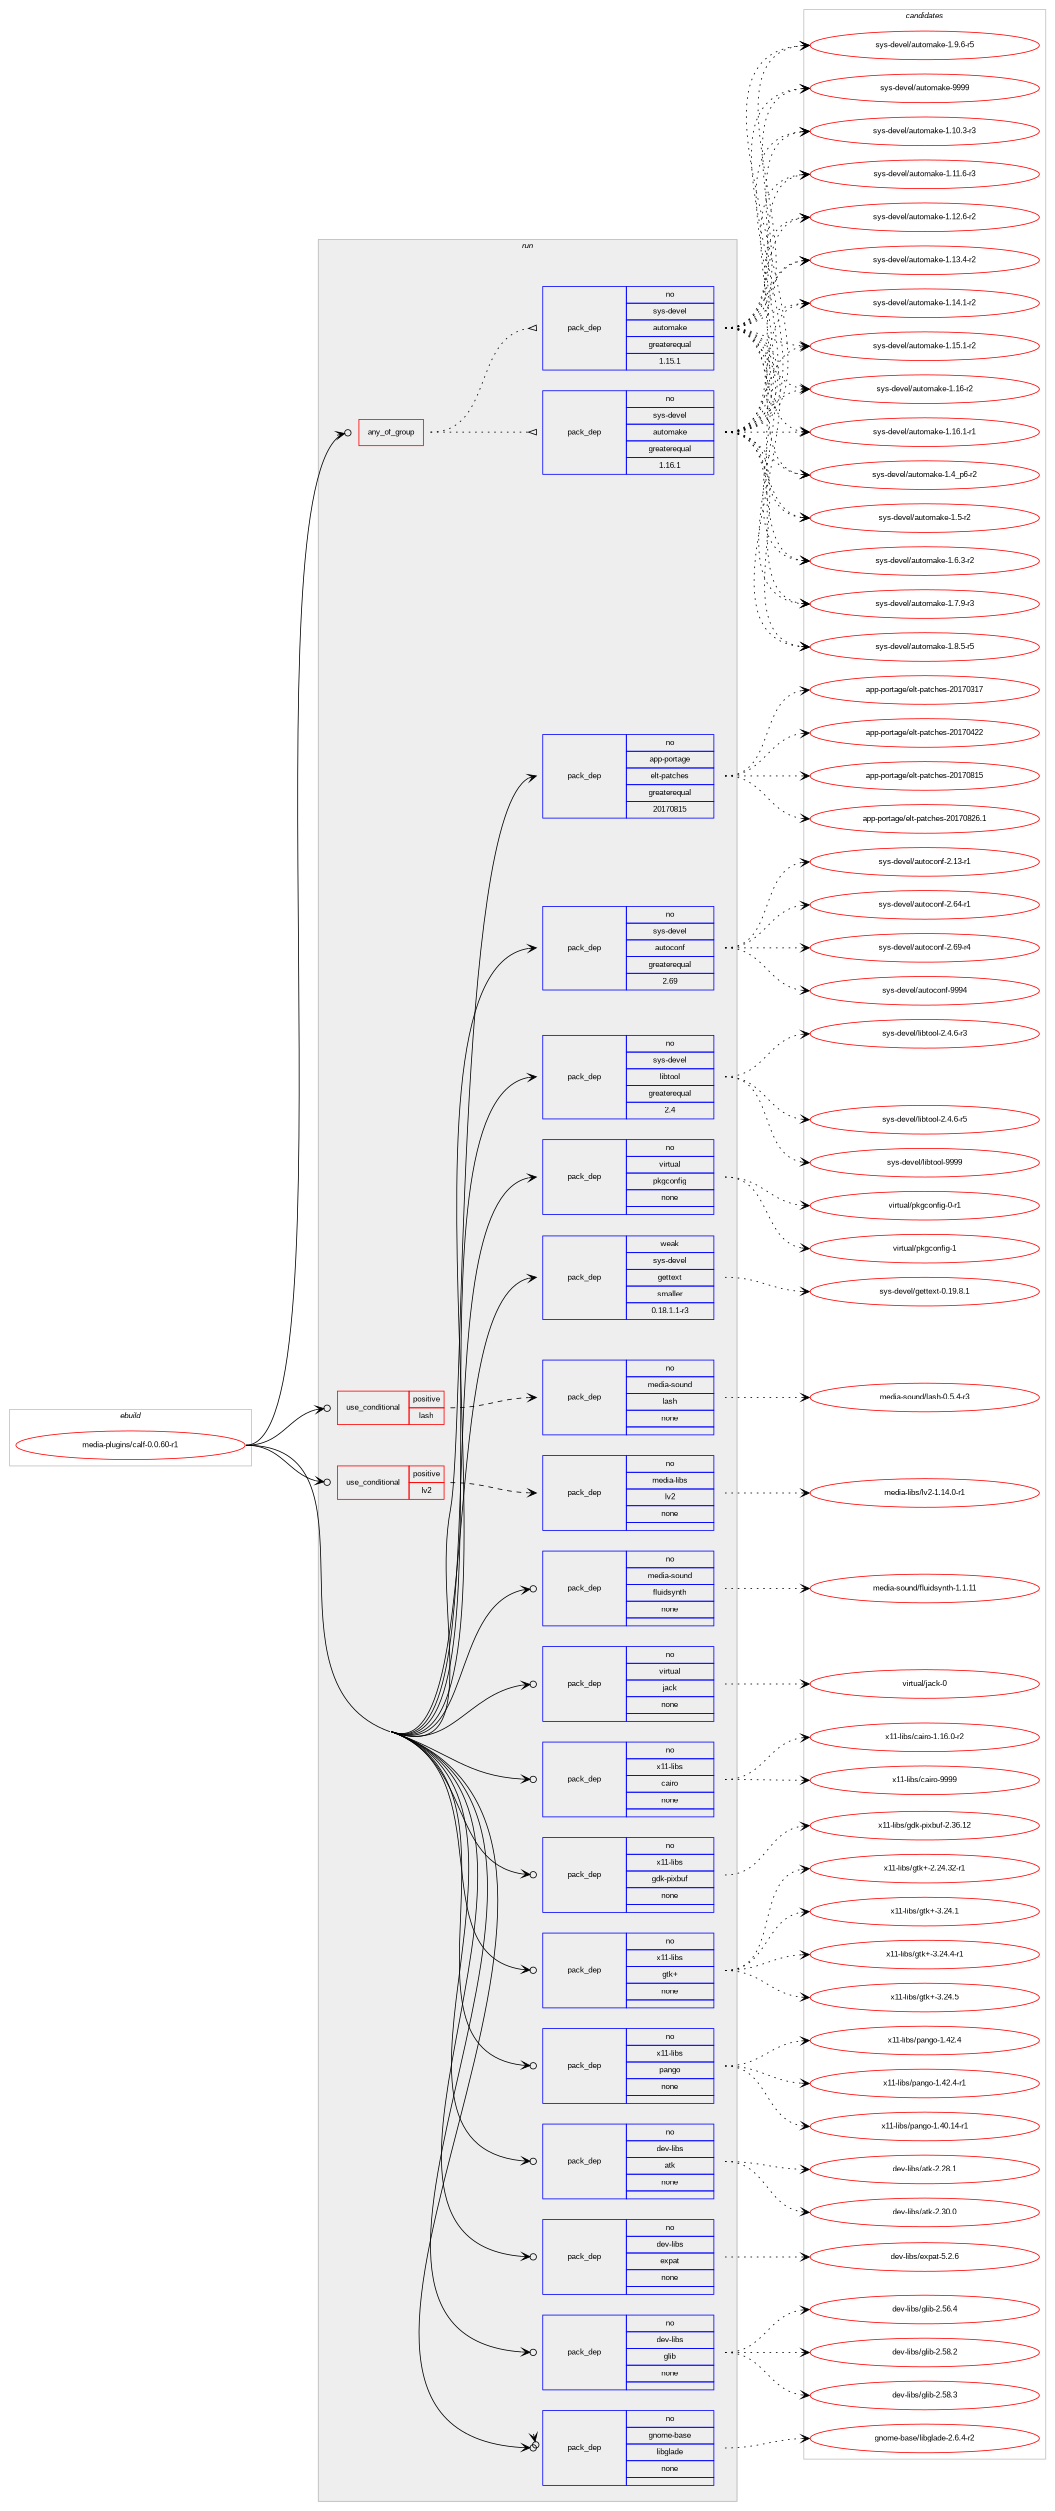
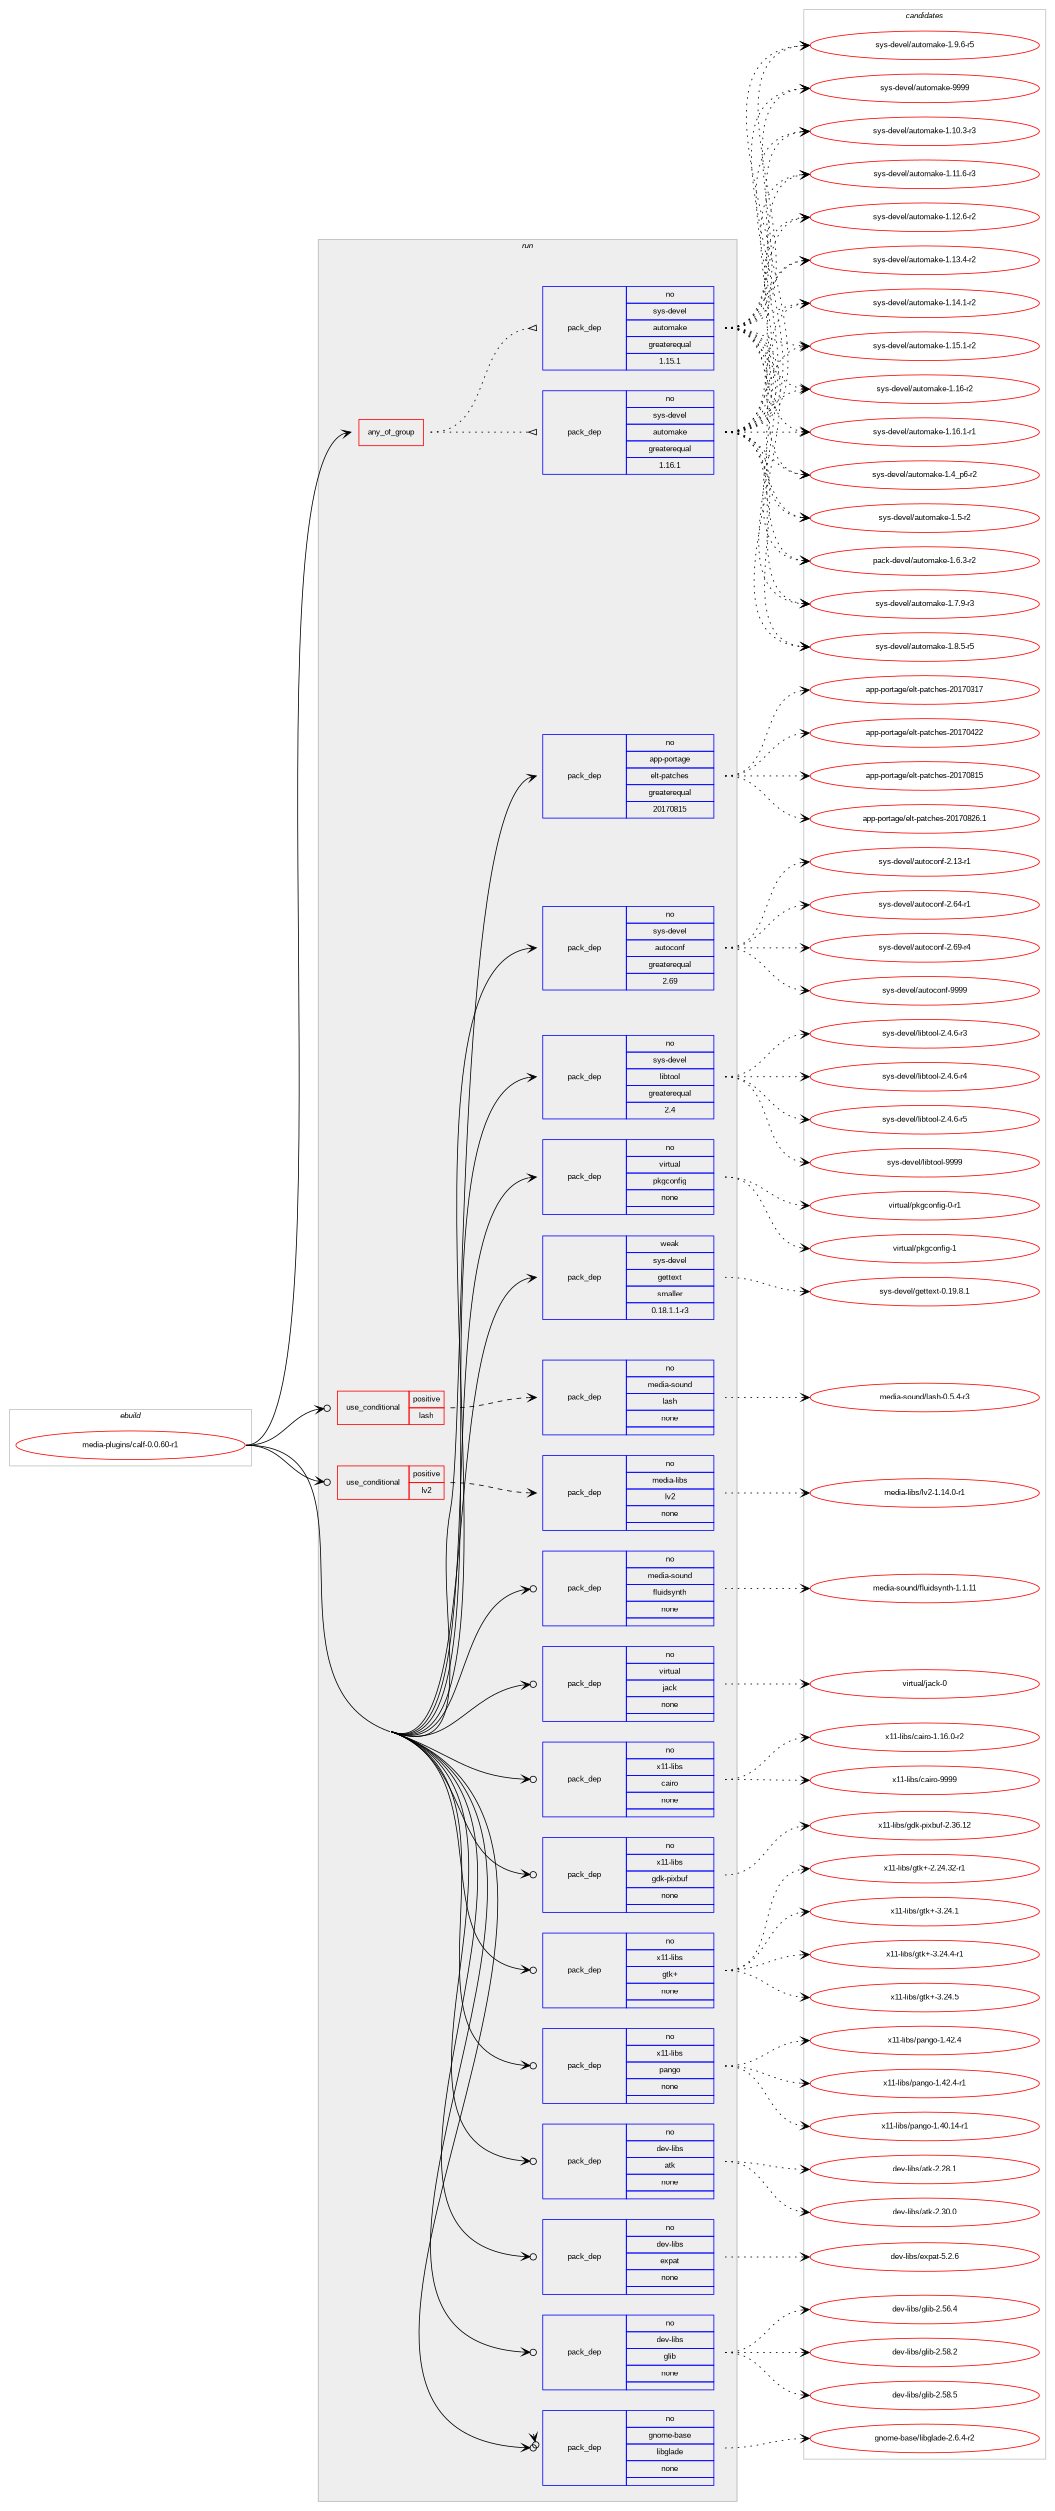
(925, 561) -> (925, 561)
(299, 942) -> (299, 942)
(925, 991) -> (925, 991)
none -> (925, 1077)
(925, 2395) -> (925, 2395)
